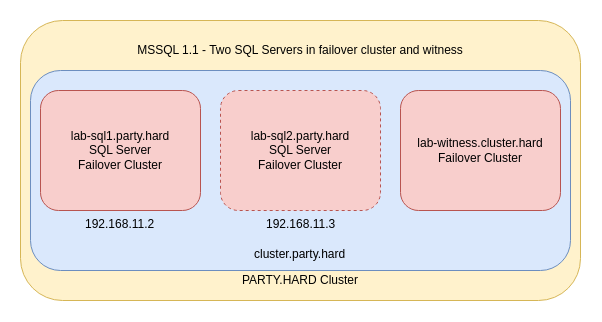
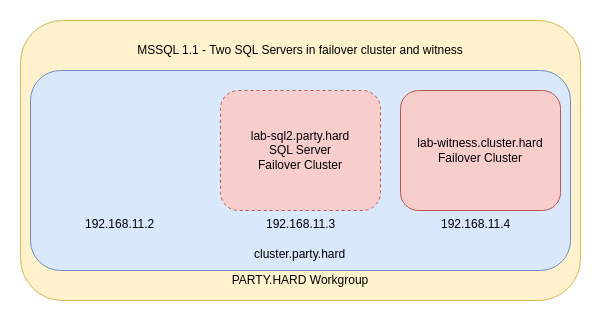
(121, 151) -> none
none -> (481, 226)
(301, 281) -> (301, 281)
